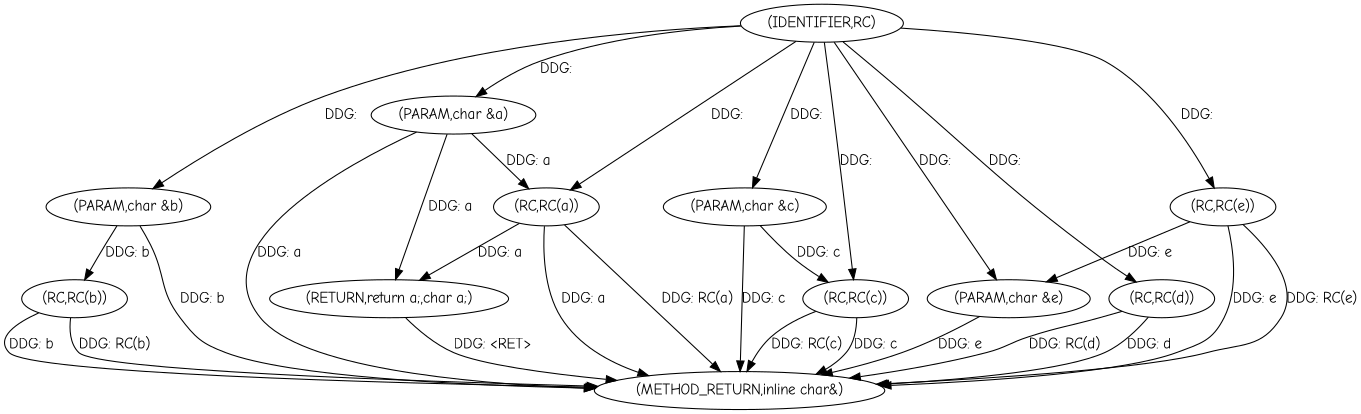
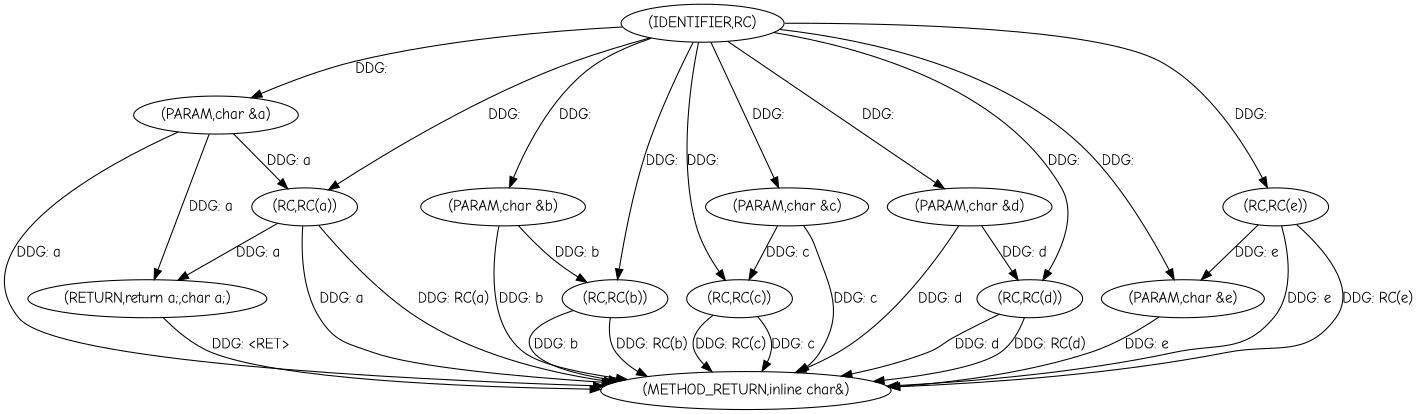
none -> (646, 152)
none -> (970, 207)
